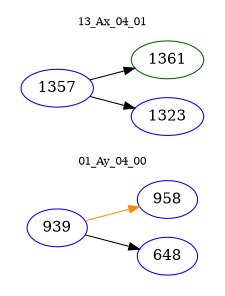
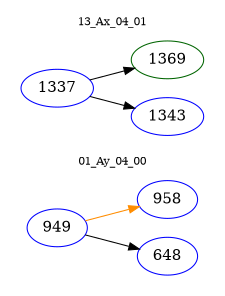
(167, 60) -> (167, 60)
(57, 88) -> (57, 88)
(167, 117) -> (167, 117)
(57, 228) -> (57, 228)
